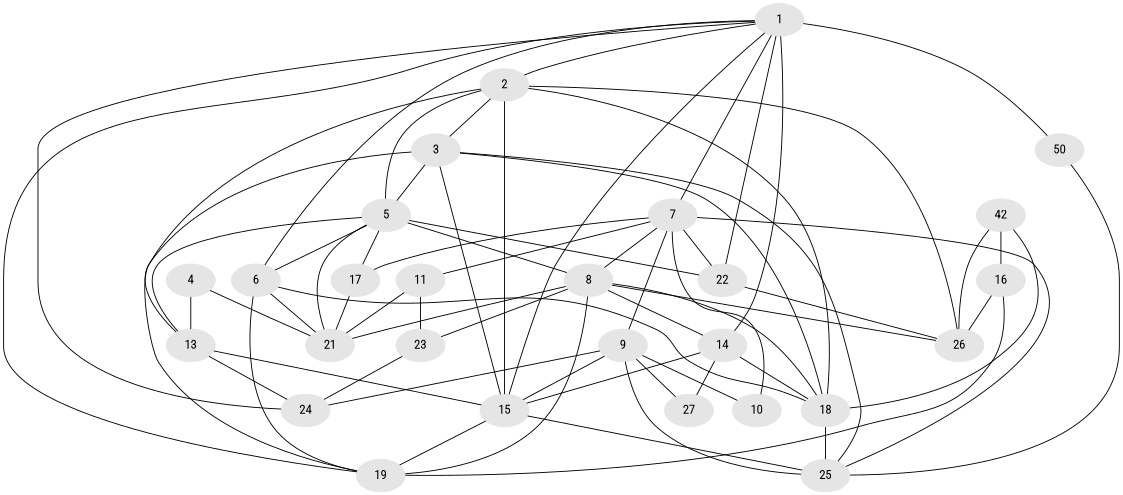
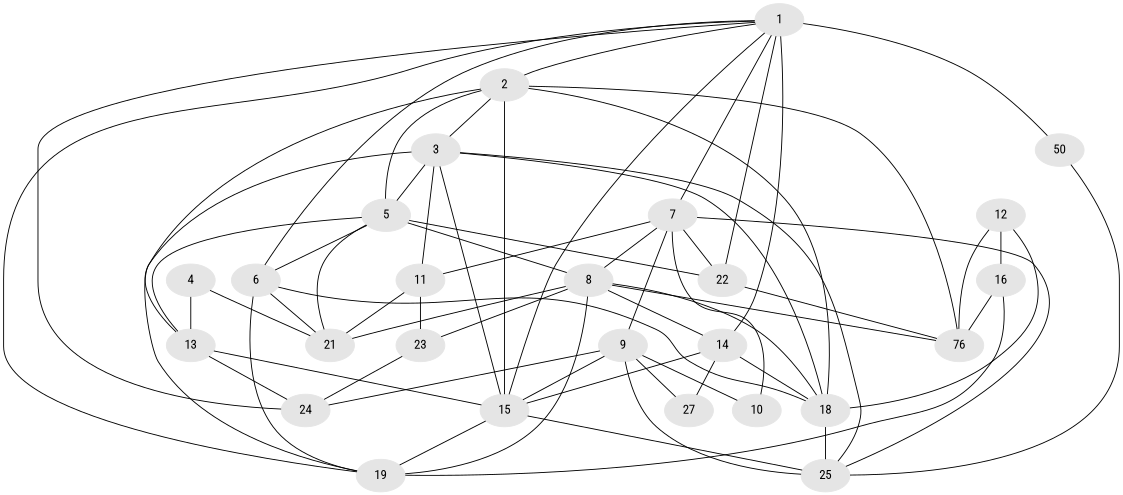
none -> (428, 215)
(1001, 215) -> (1001, 215)
(355, 280) -> none
(959, 345) -> (959, 345)
